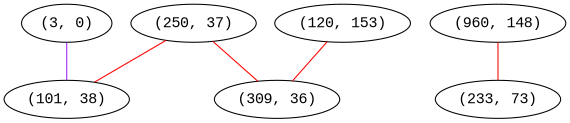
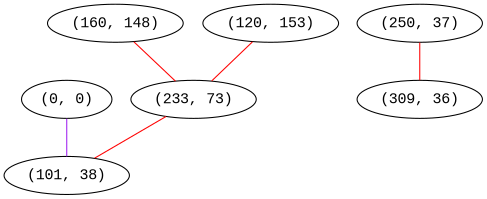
(67, 23) -> (67, 99)
(498, 23) -> (115, 23)
(130, 61) -> (130, 137)
(310, 61) -> (232, 61)
